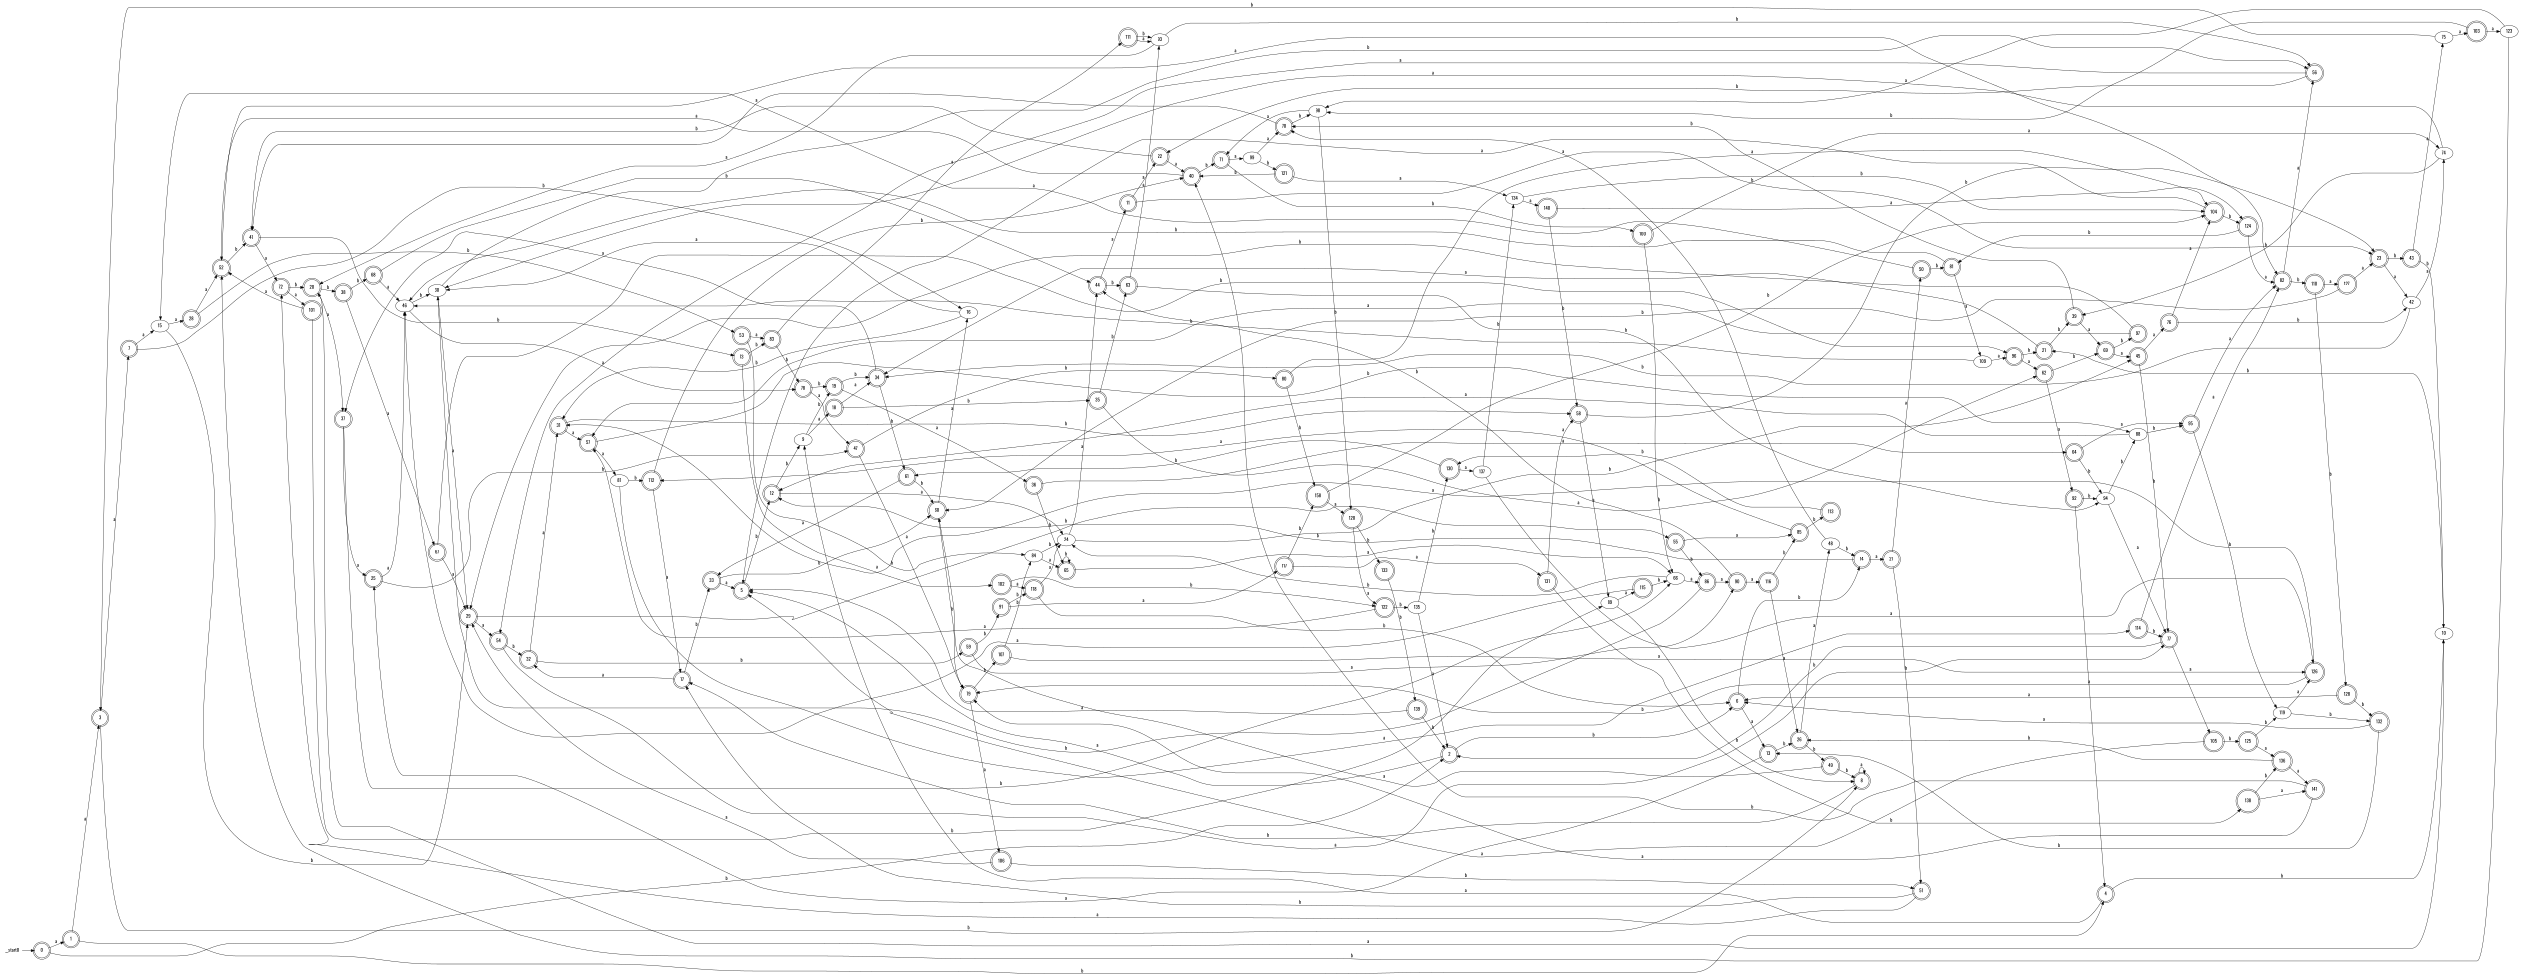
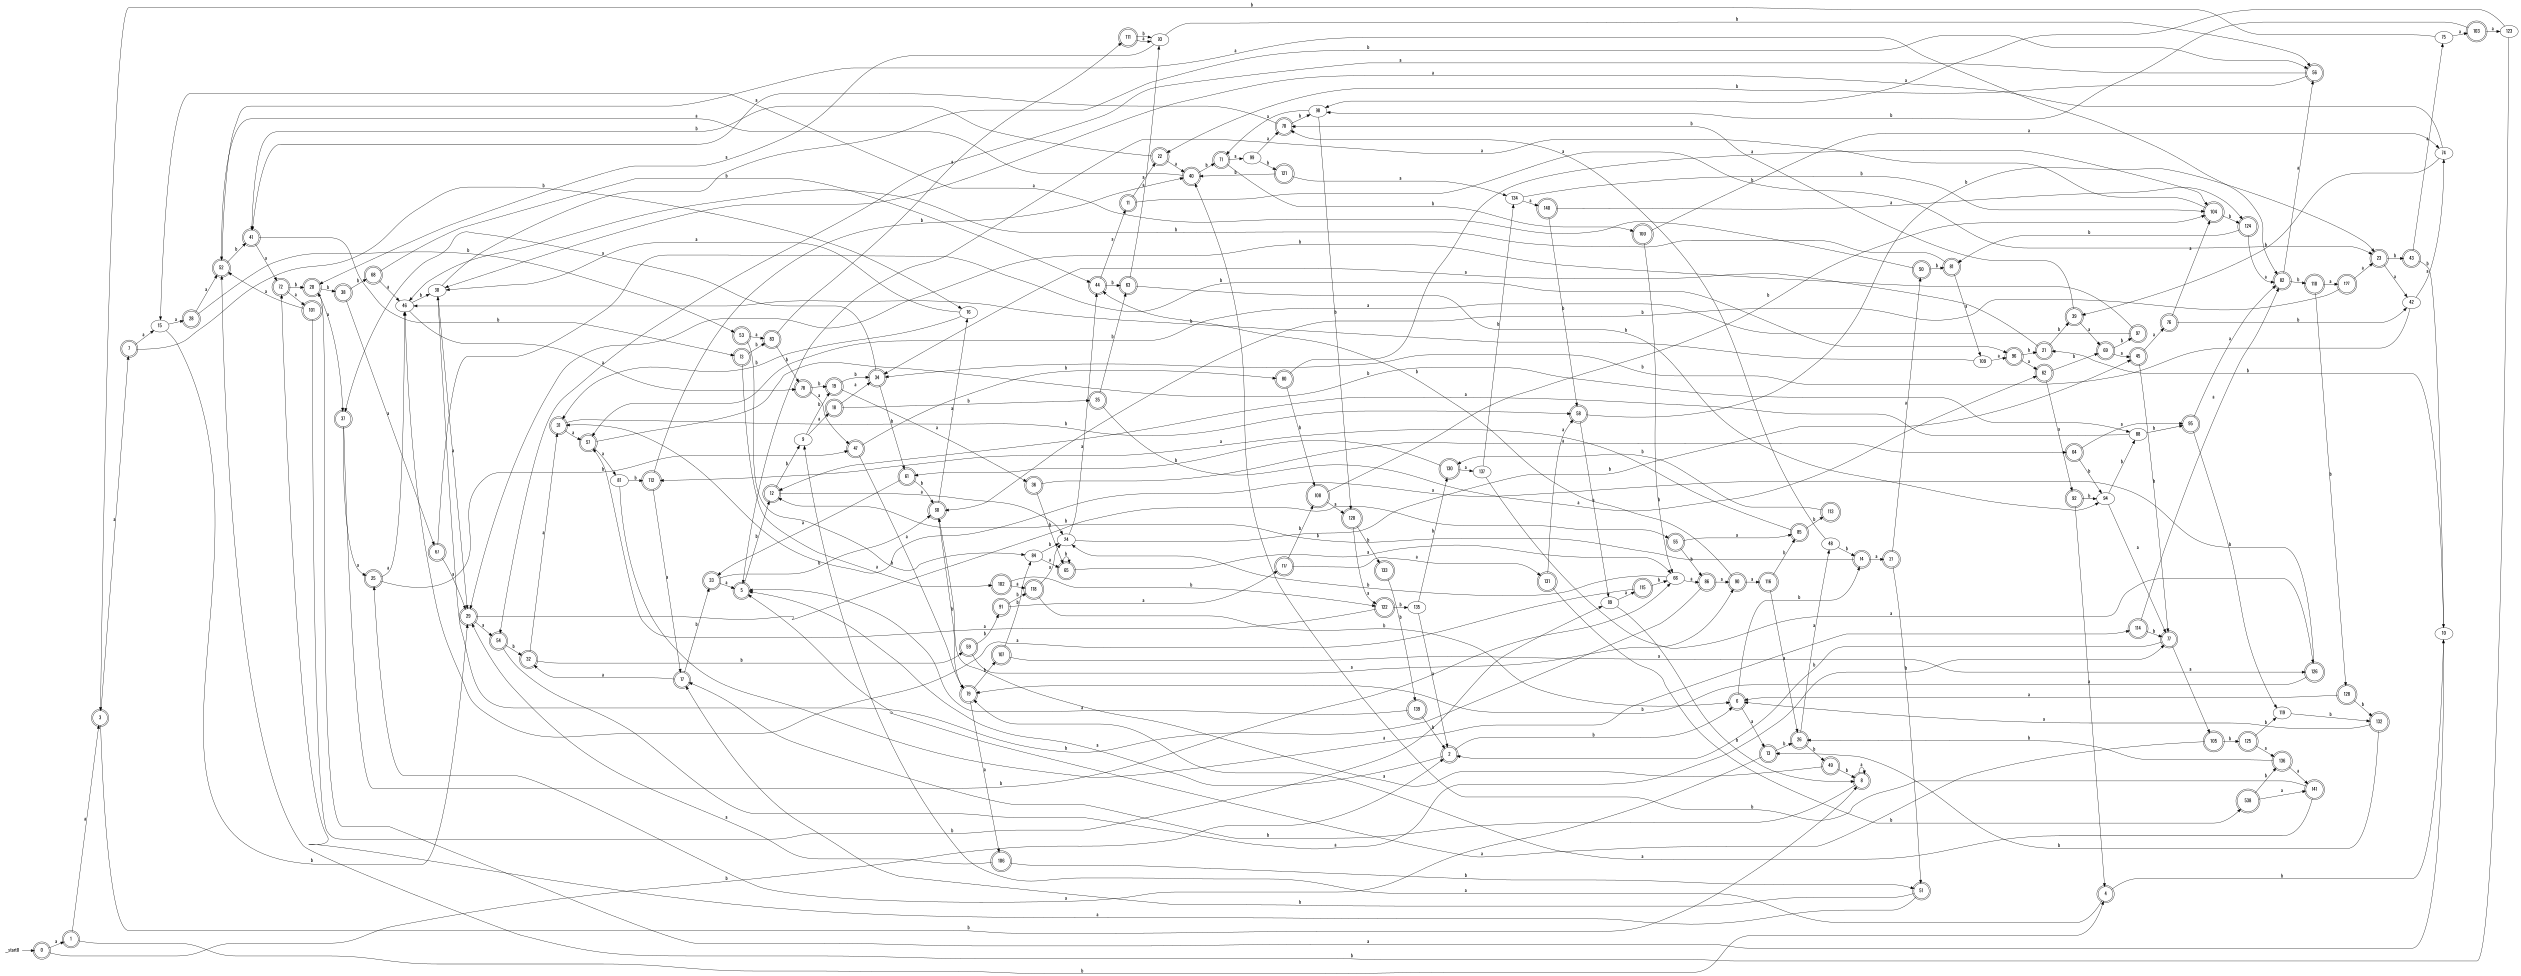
(1318, 496) -> (1318, 496)
(2299, 695) -> none
(2248, 801) -> (2248, 801)
